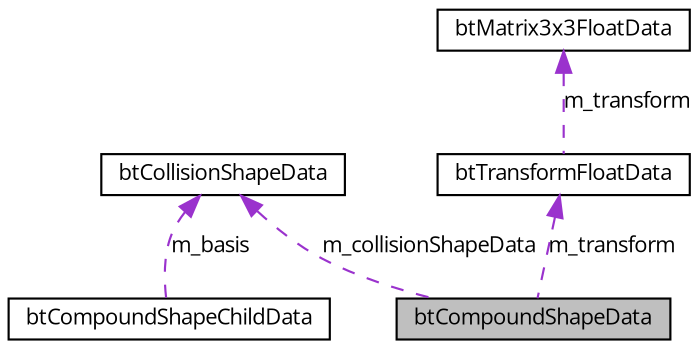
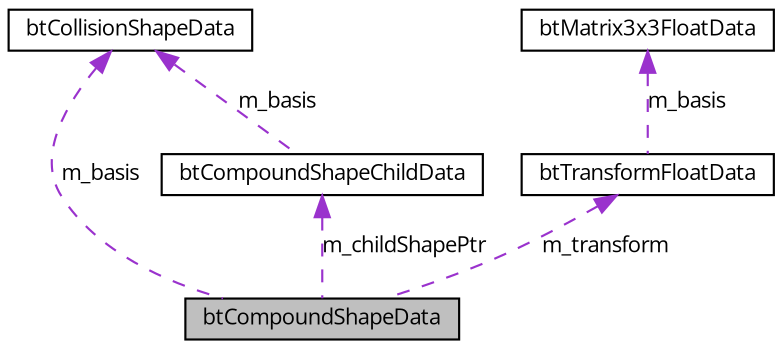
(627, 102) -> (688, 102)
(430, 247) -> (101, 175)
none -> (322, 258)
